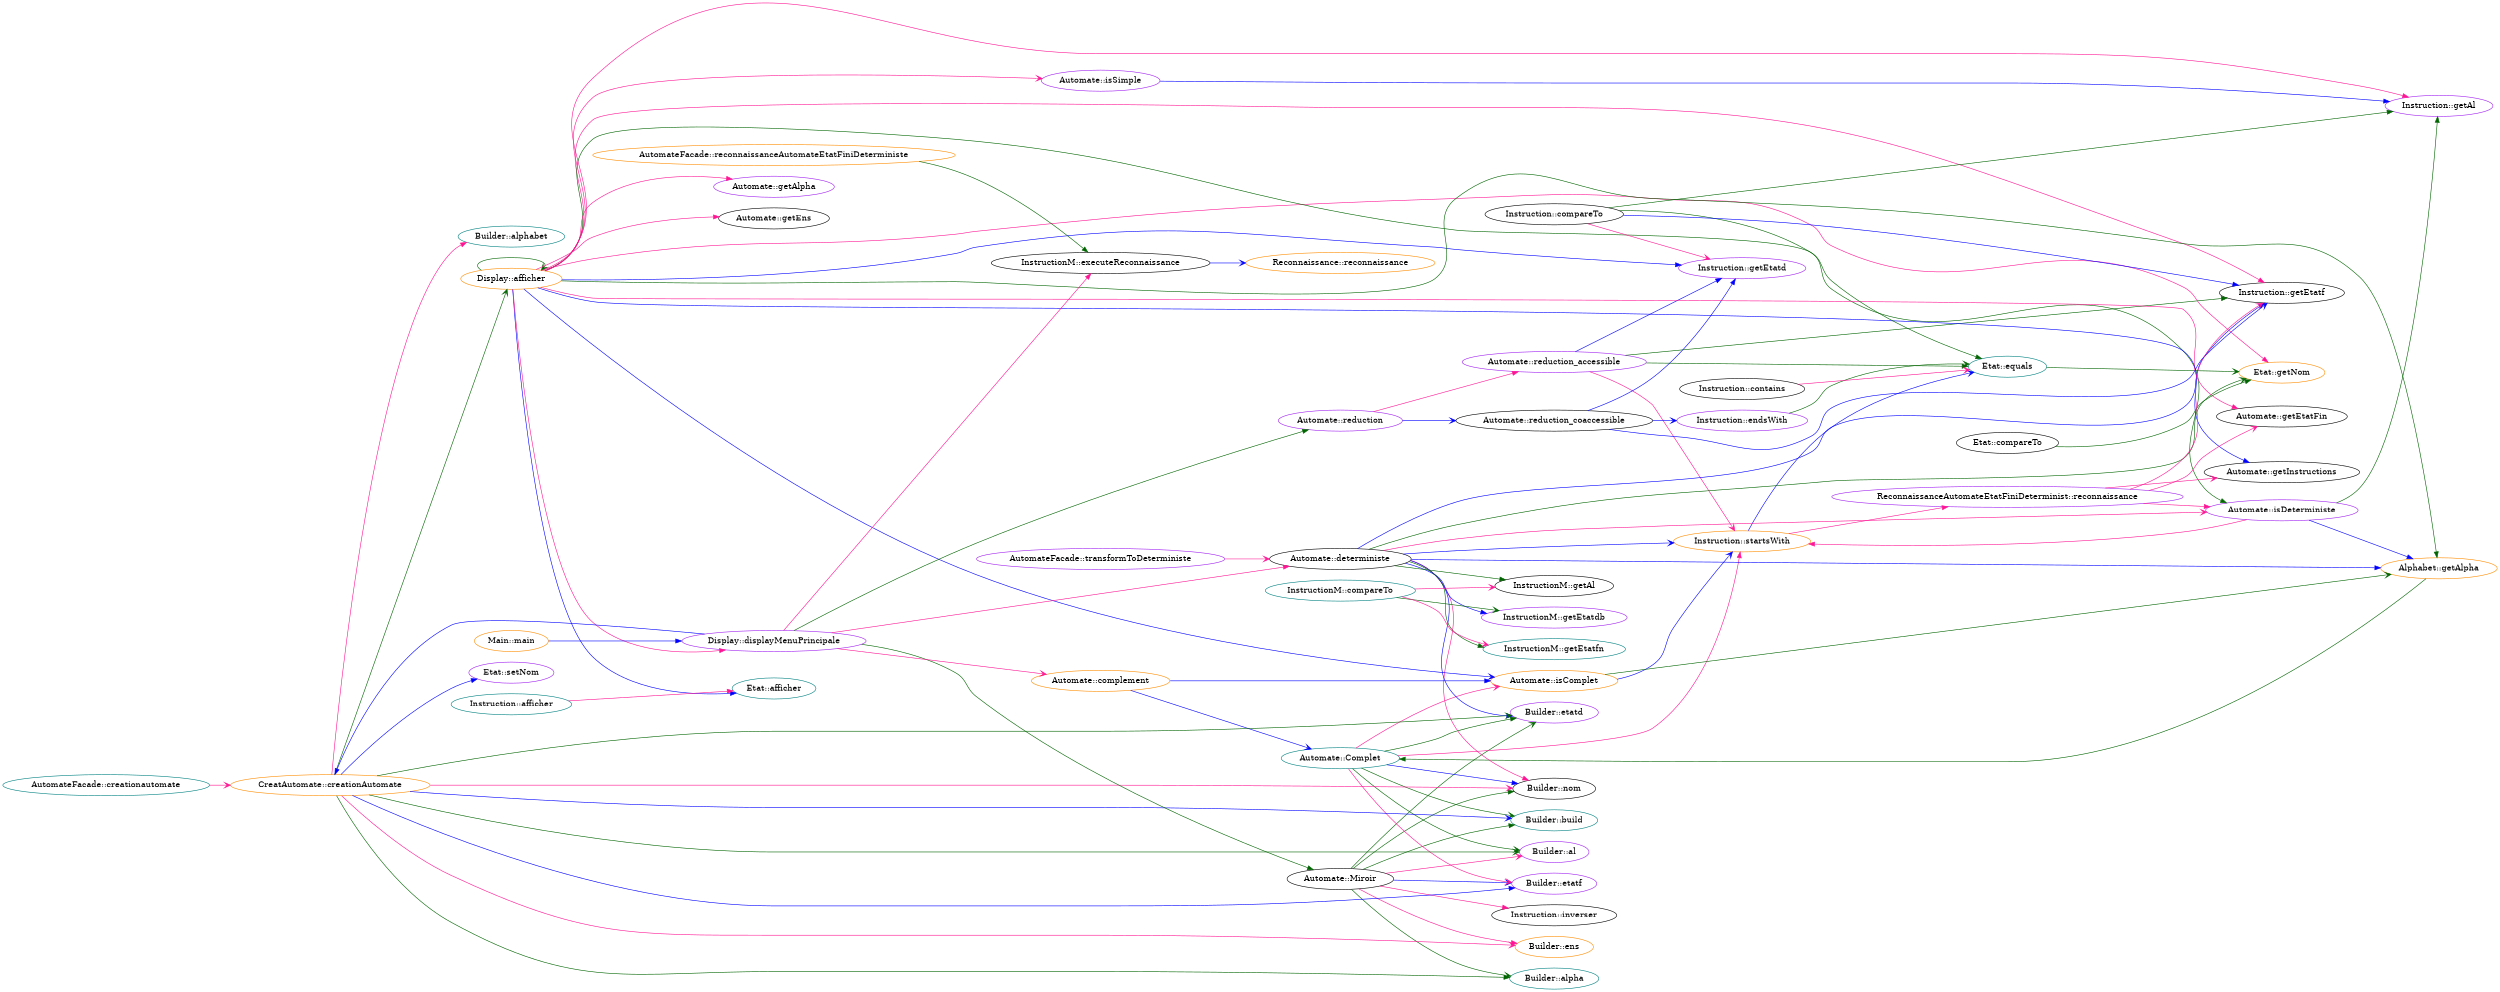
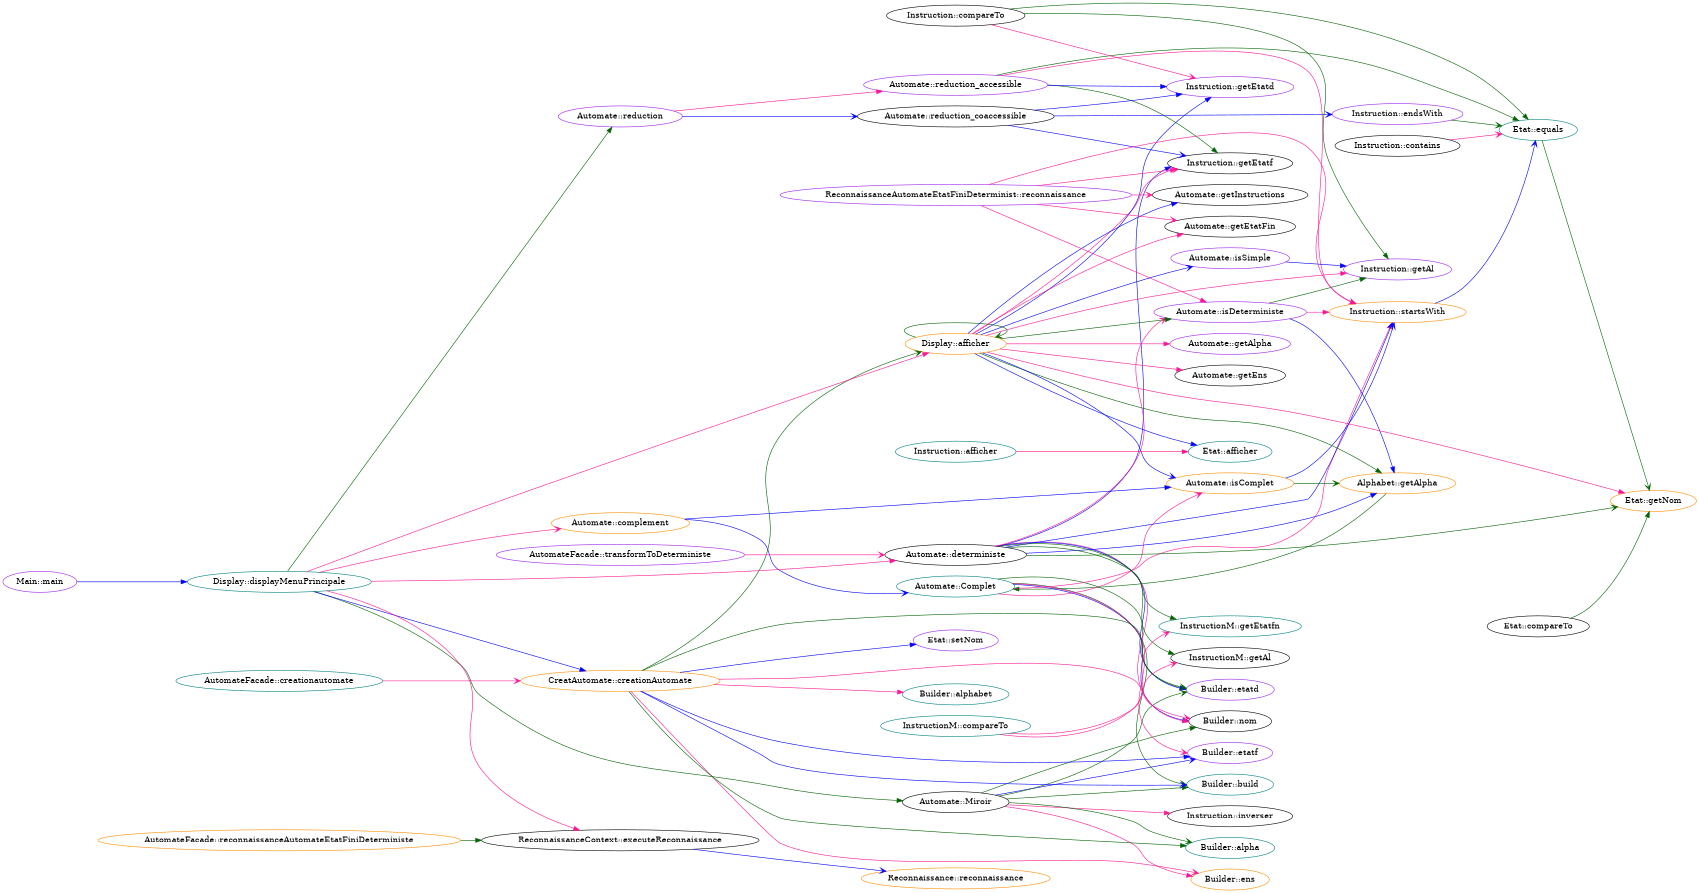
(715, 78) -> (1083, 299)
(1929, 238) -> none
(1101, 263) -> (620, 840)
(1842, 525) -> (1234, 134)
(550, 526) -> (614, 461)
(1554, 618) -> none
(511, 641) -> (40, 582)
(774, 641) -> (279, 582)
(1554, 852) -> none
